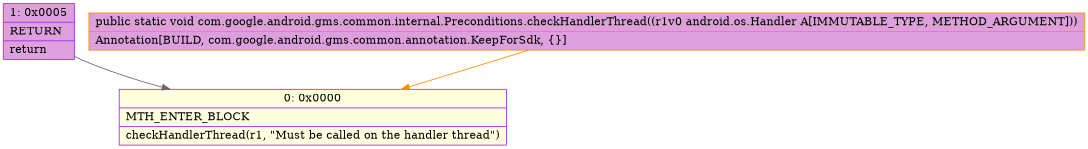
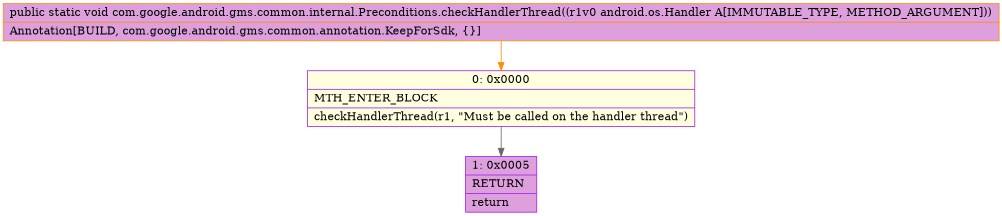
(118, 74) -> (501, 137)
